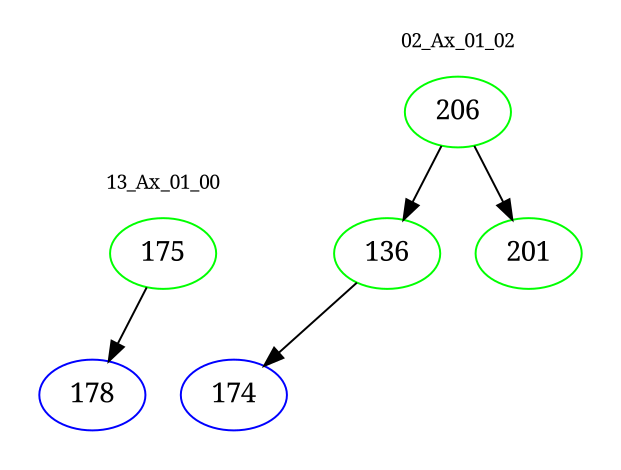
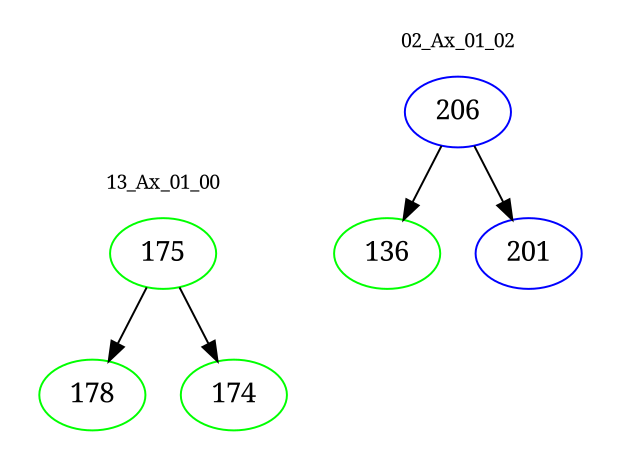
(458, 112) -> (458, 112)
(529, 254) -> (529, 254)
(318, 318) -> (194, 315)
(92, 395) -> (92, 395)
(234, 395) -> (234, 395)
